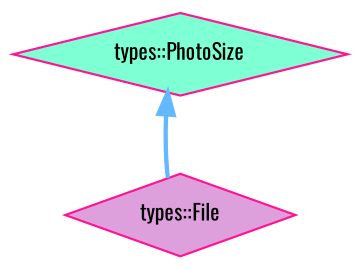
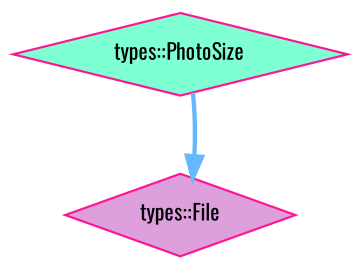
(166, 146) -> (195, 124)
